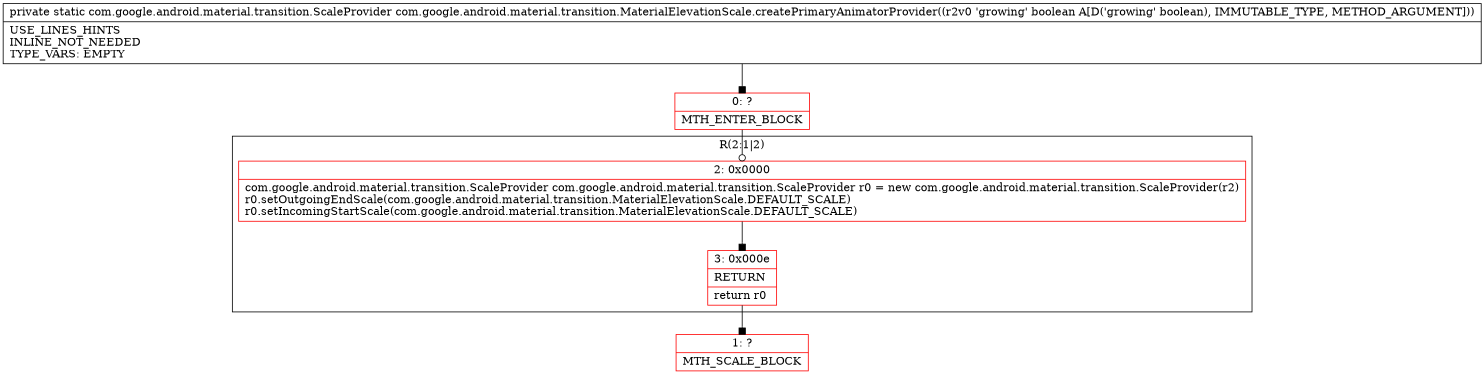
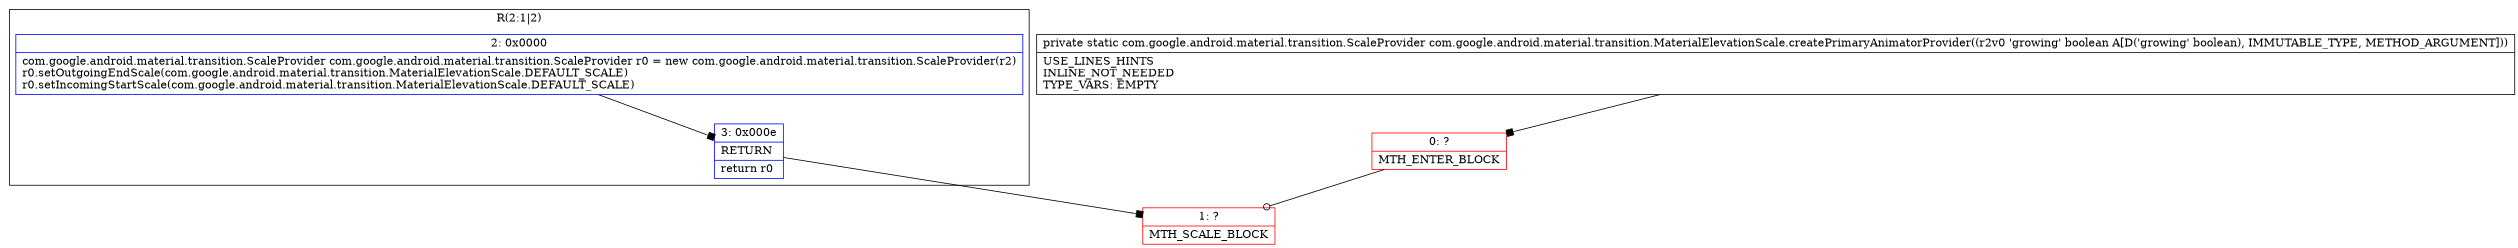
(742, 142) -> (1327, 188)
(742, 191) -> (519, 65)
(742, 278) -> (749, 151)
